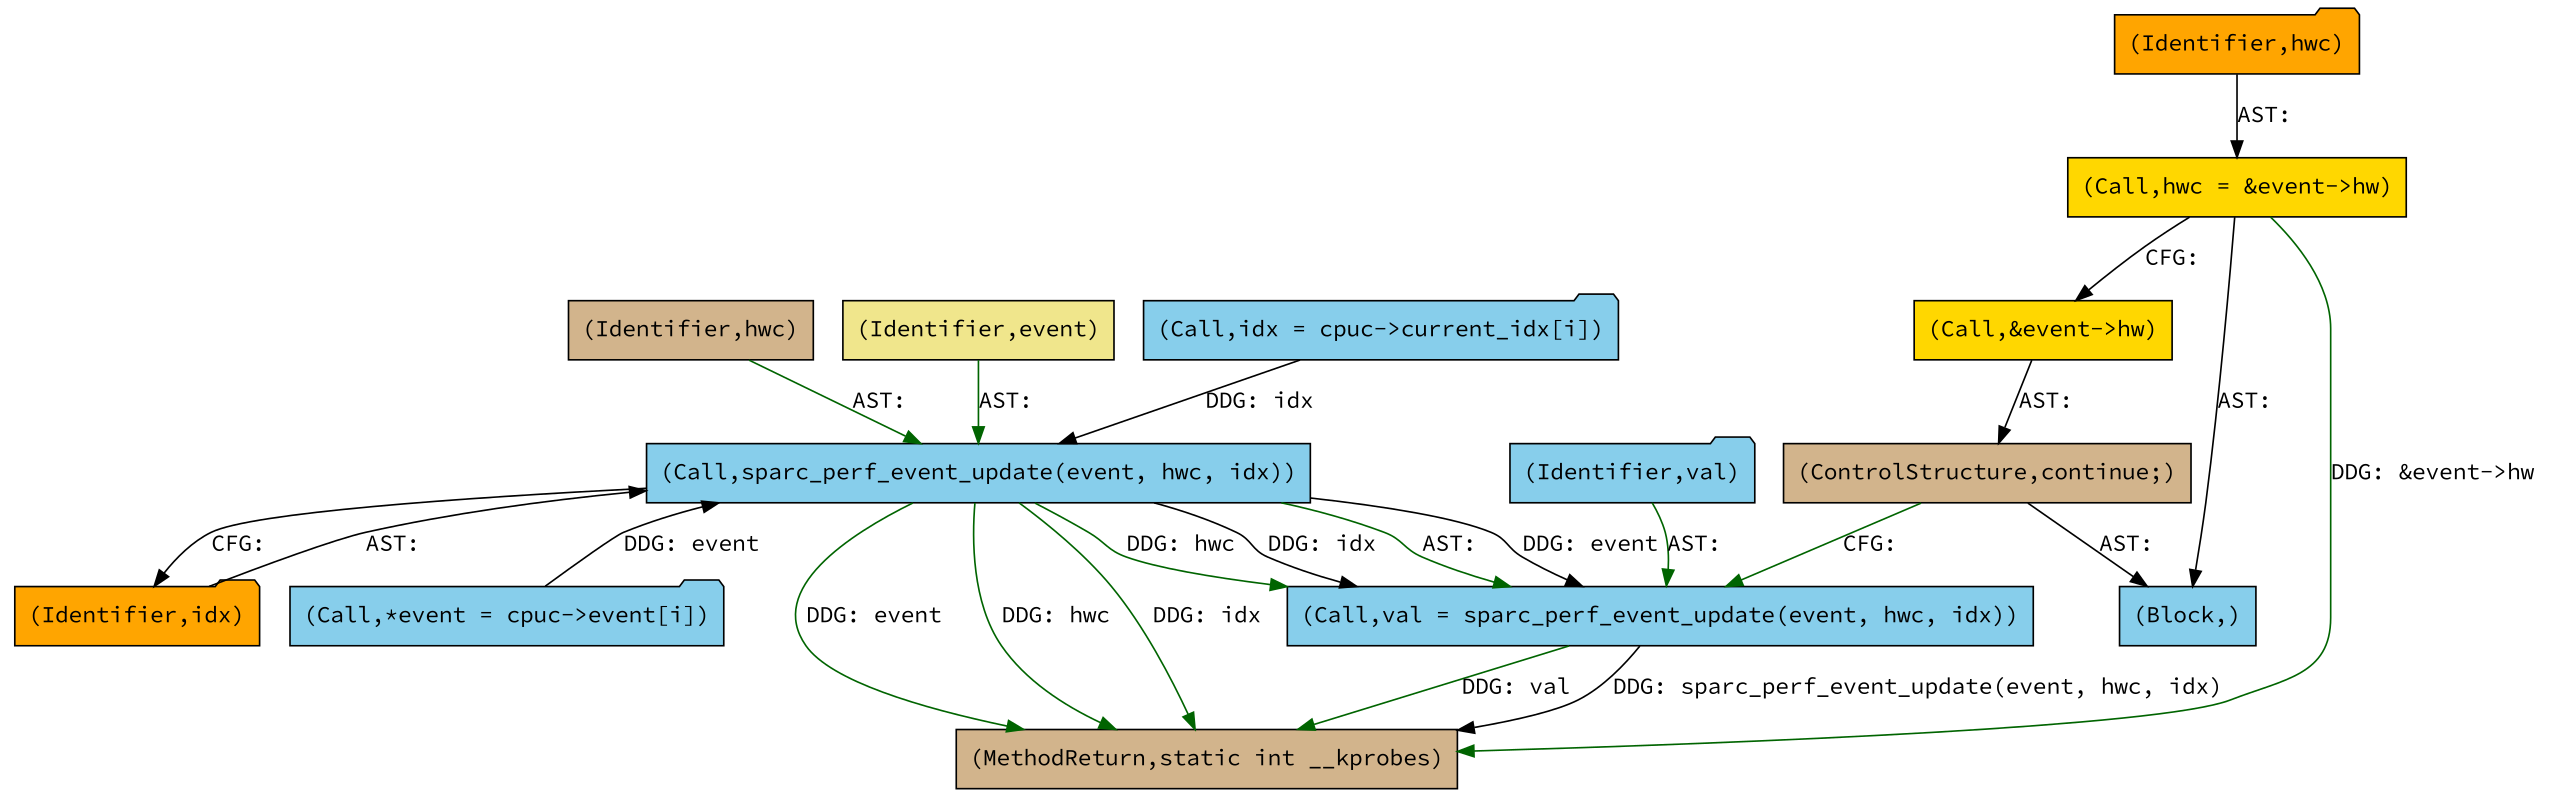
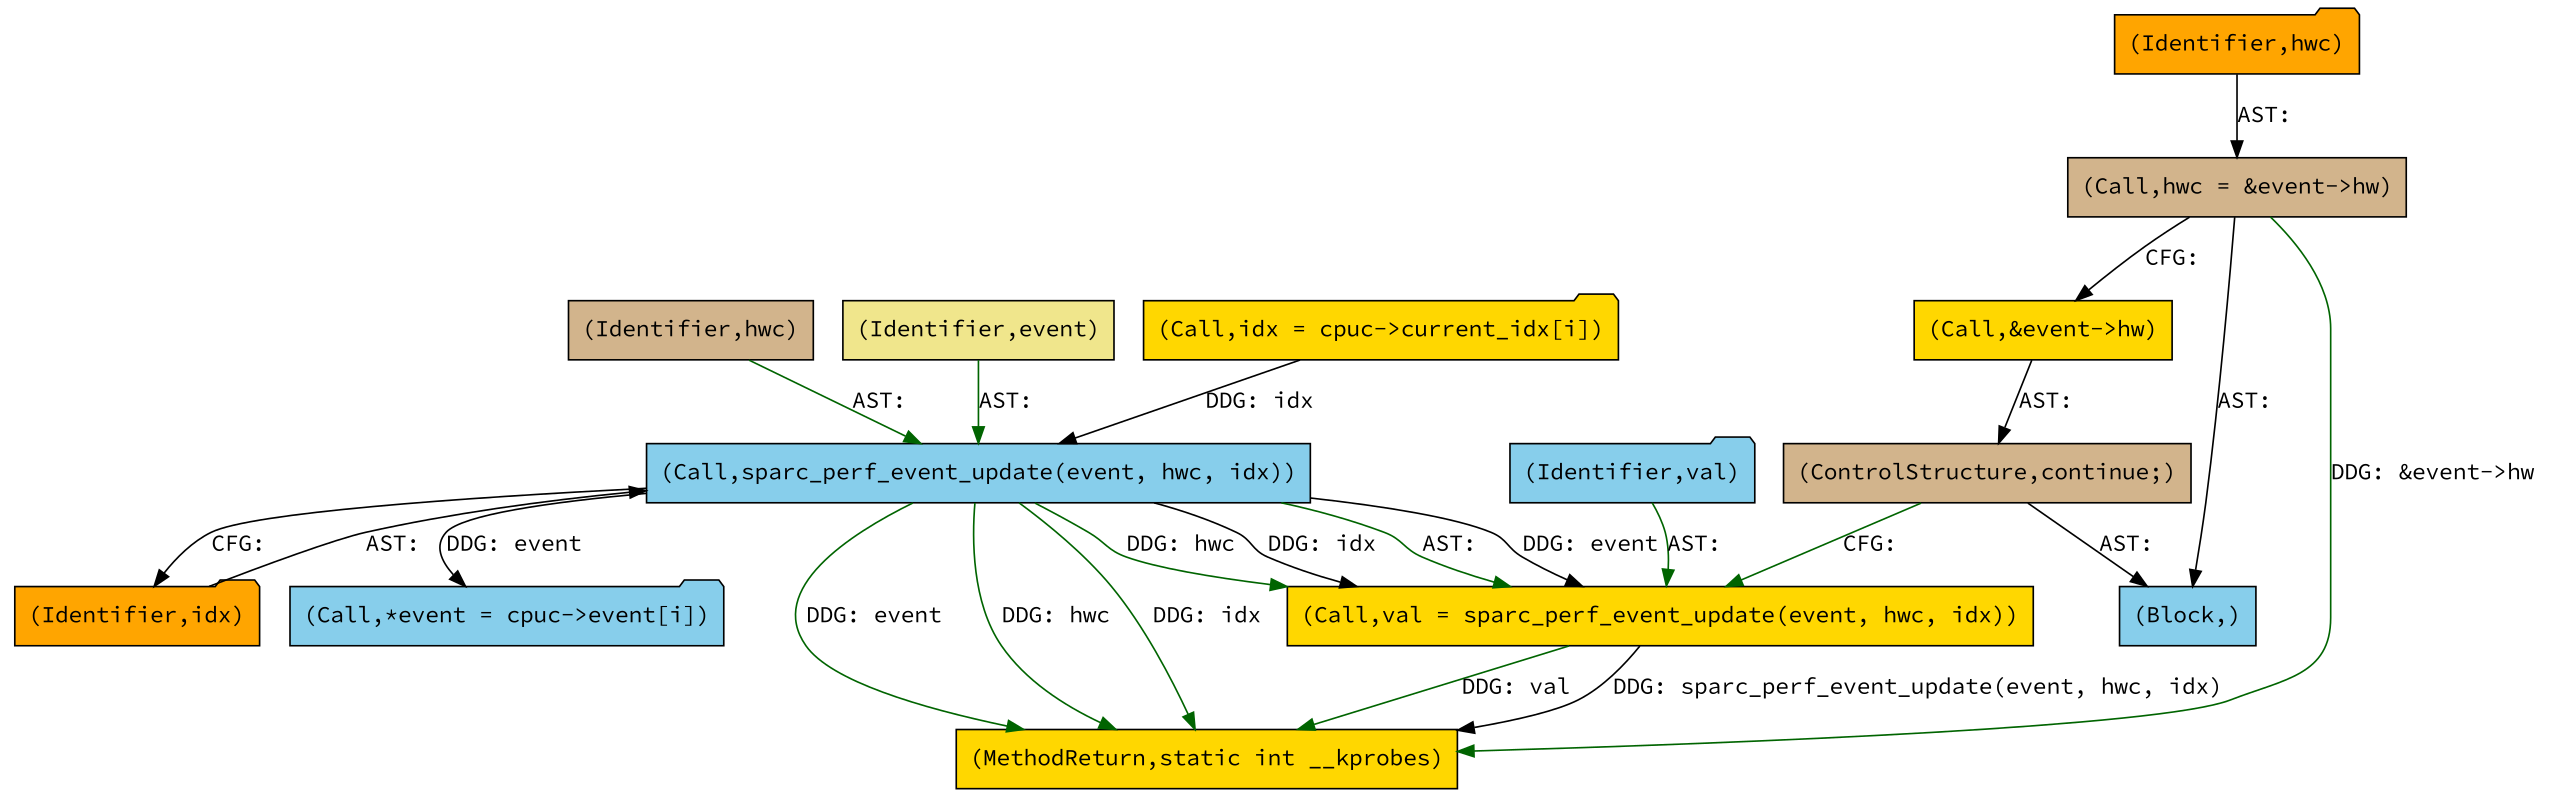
(2237, 187) -> (2237, 187)
(1381, 330) -> (1381, 330)
(618, 535) -> (459, 524)
(1660, 616) -> (1660, 616)
(1207, 759) -> (1207, 759)
